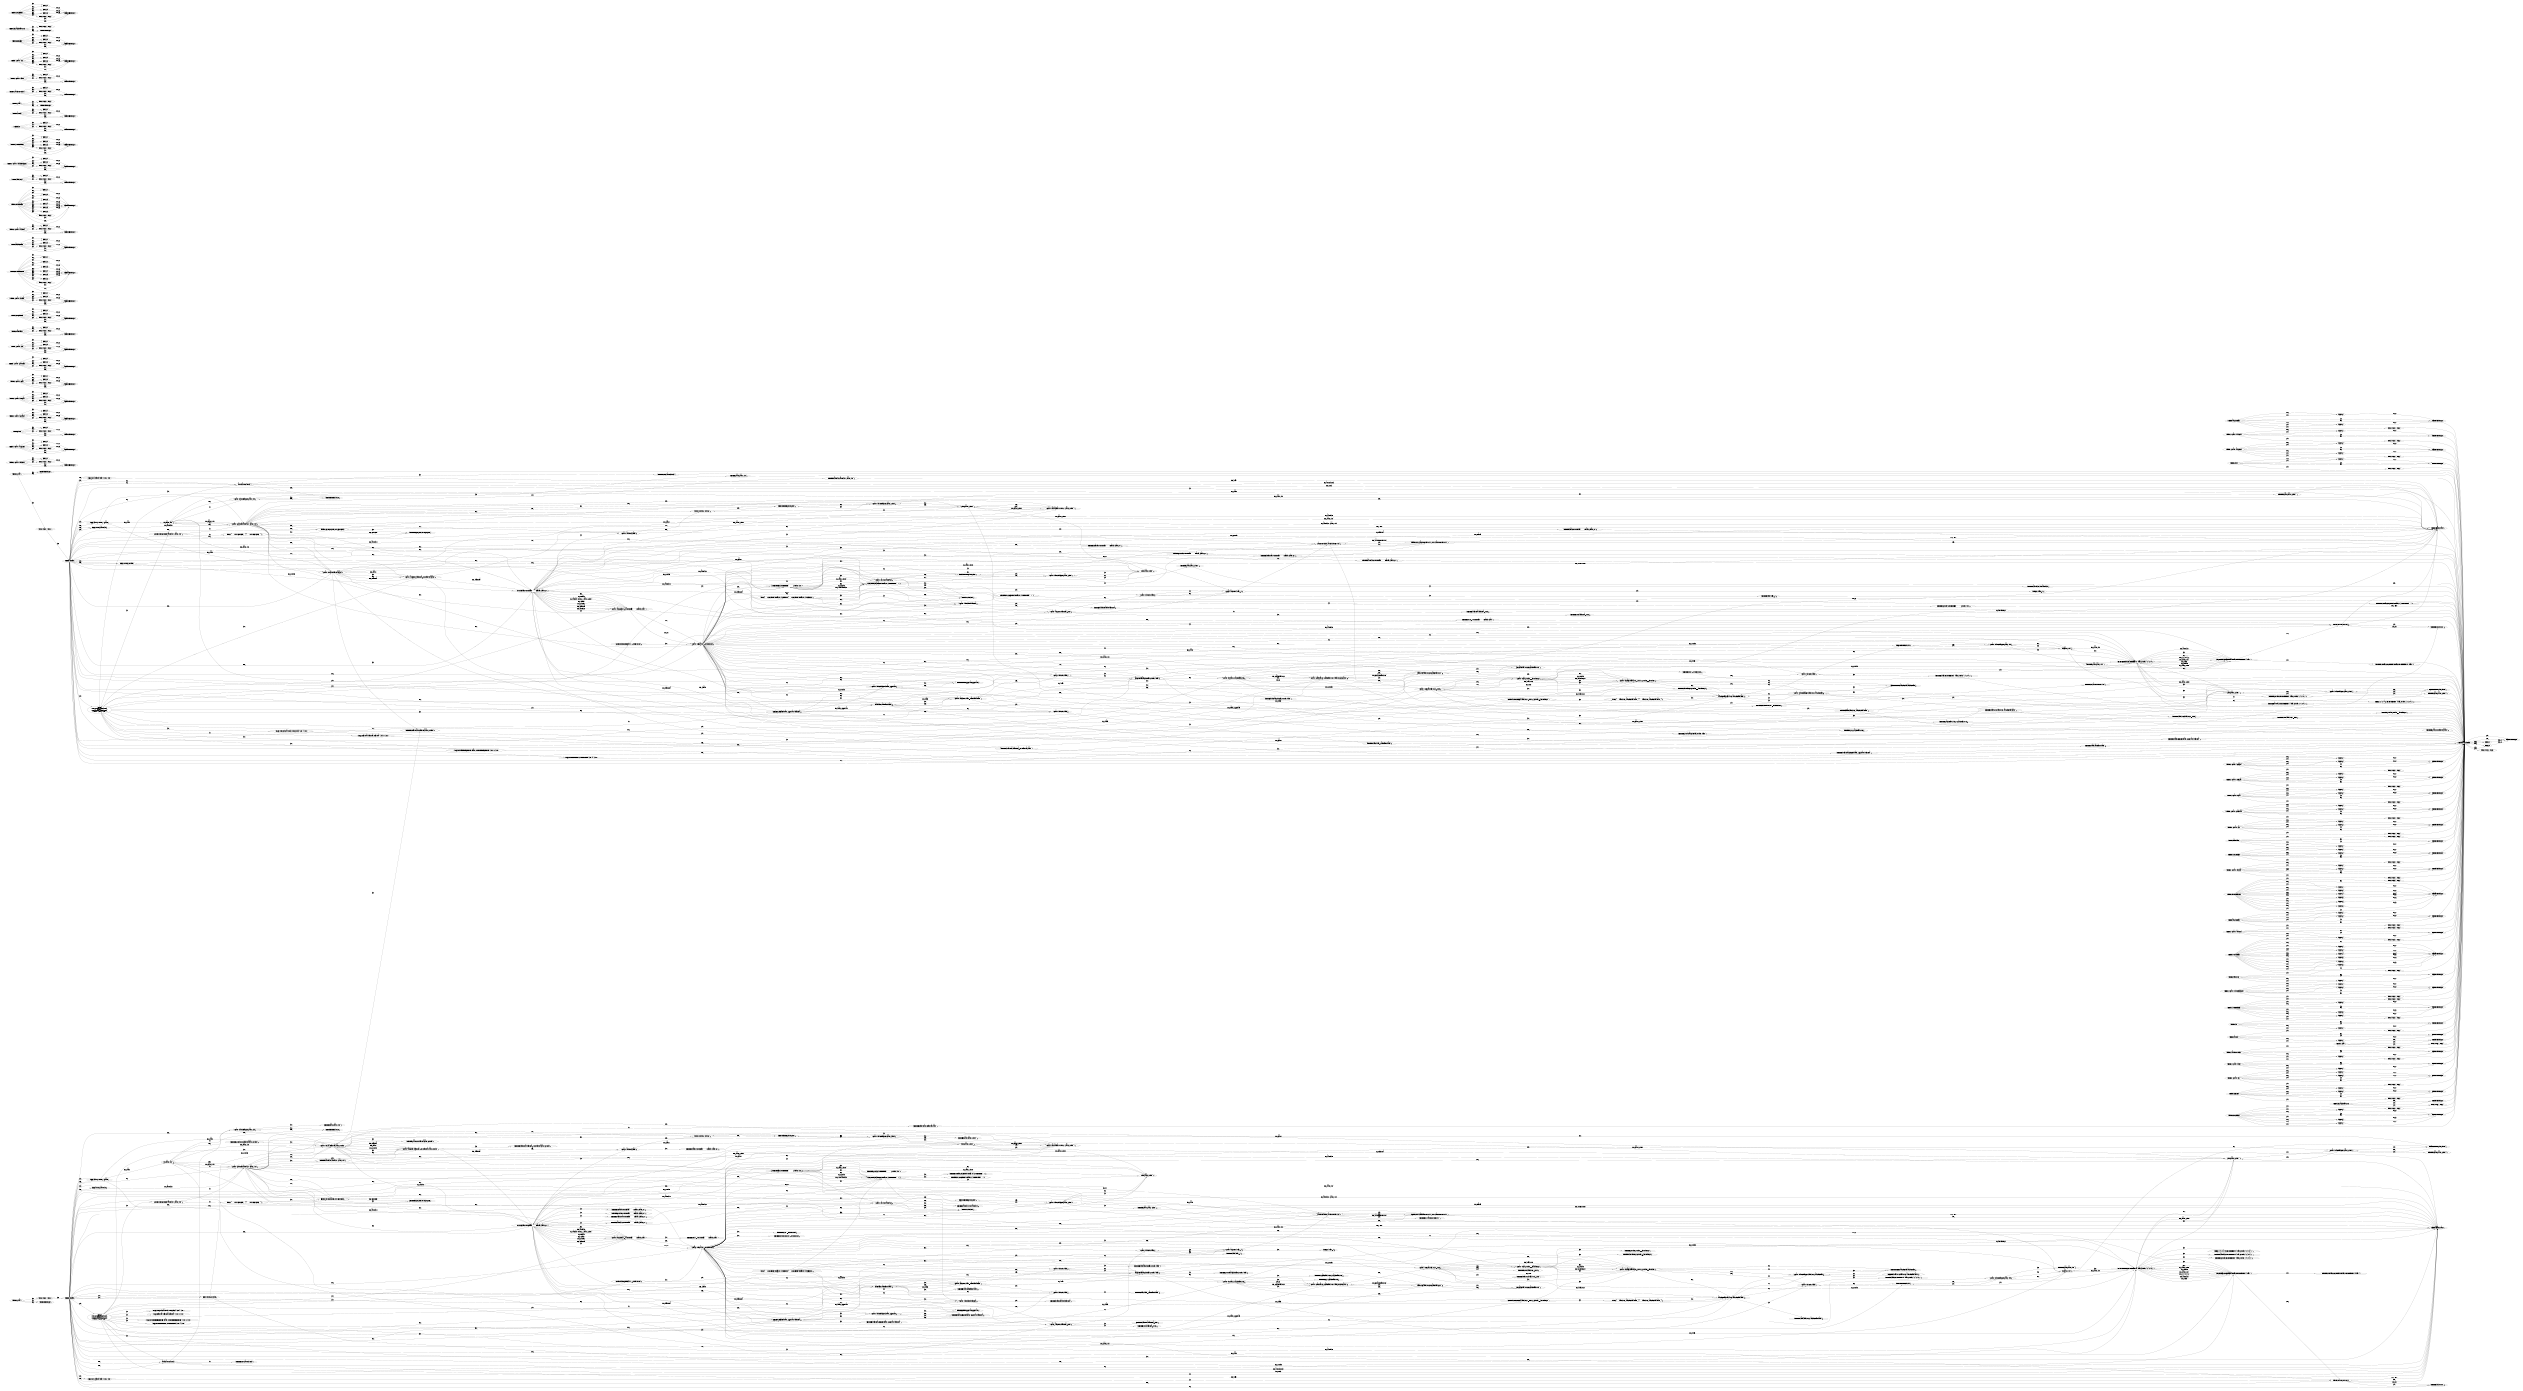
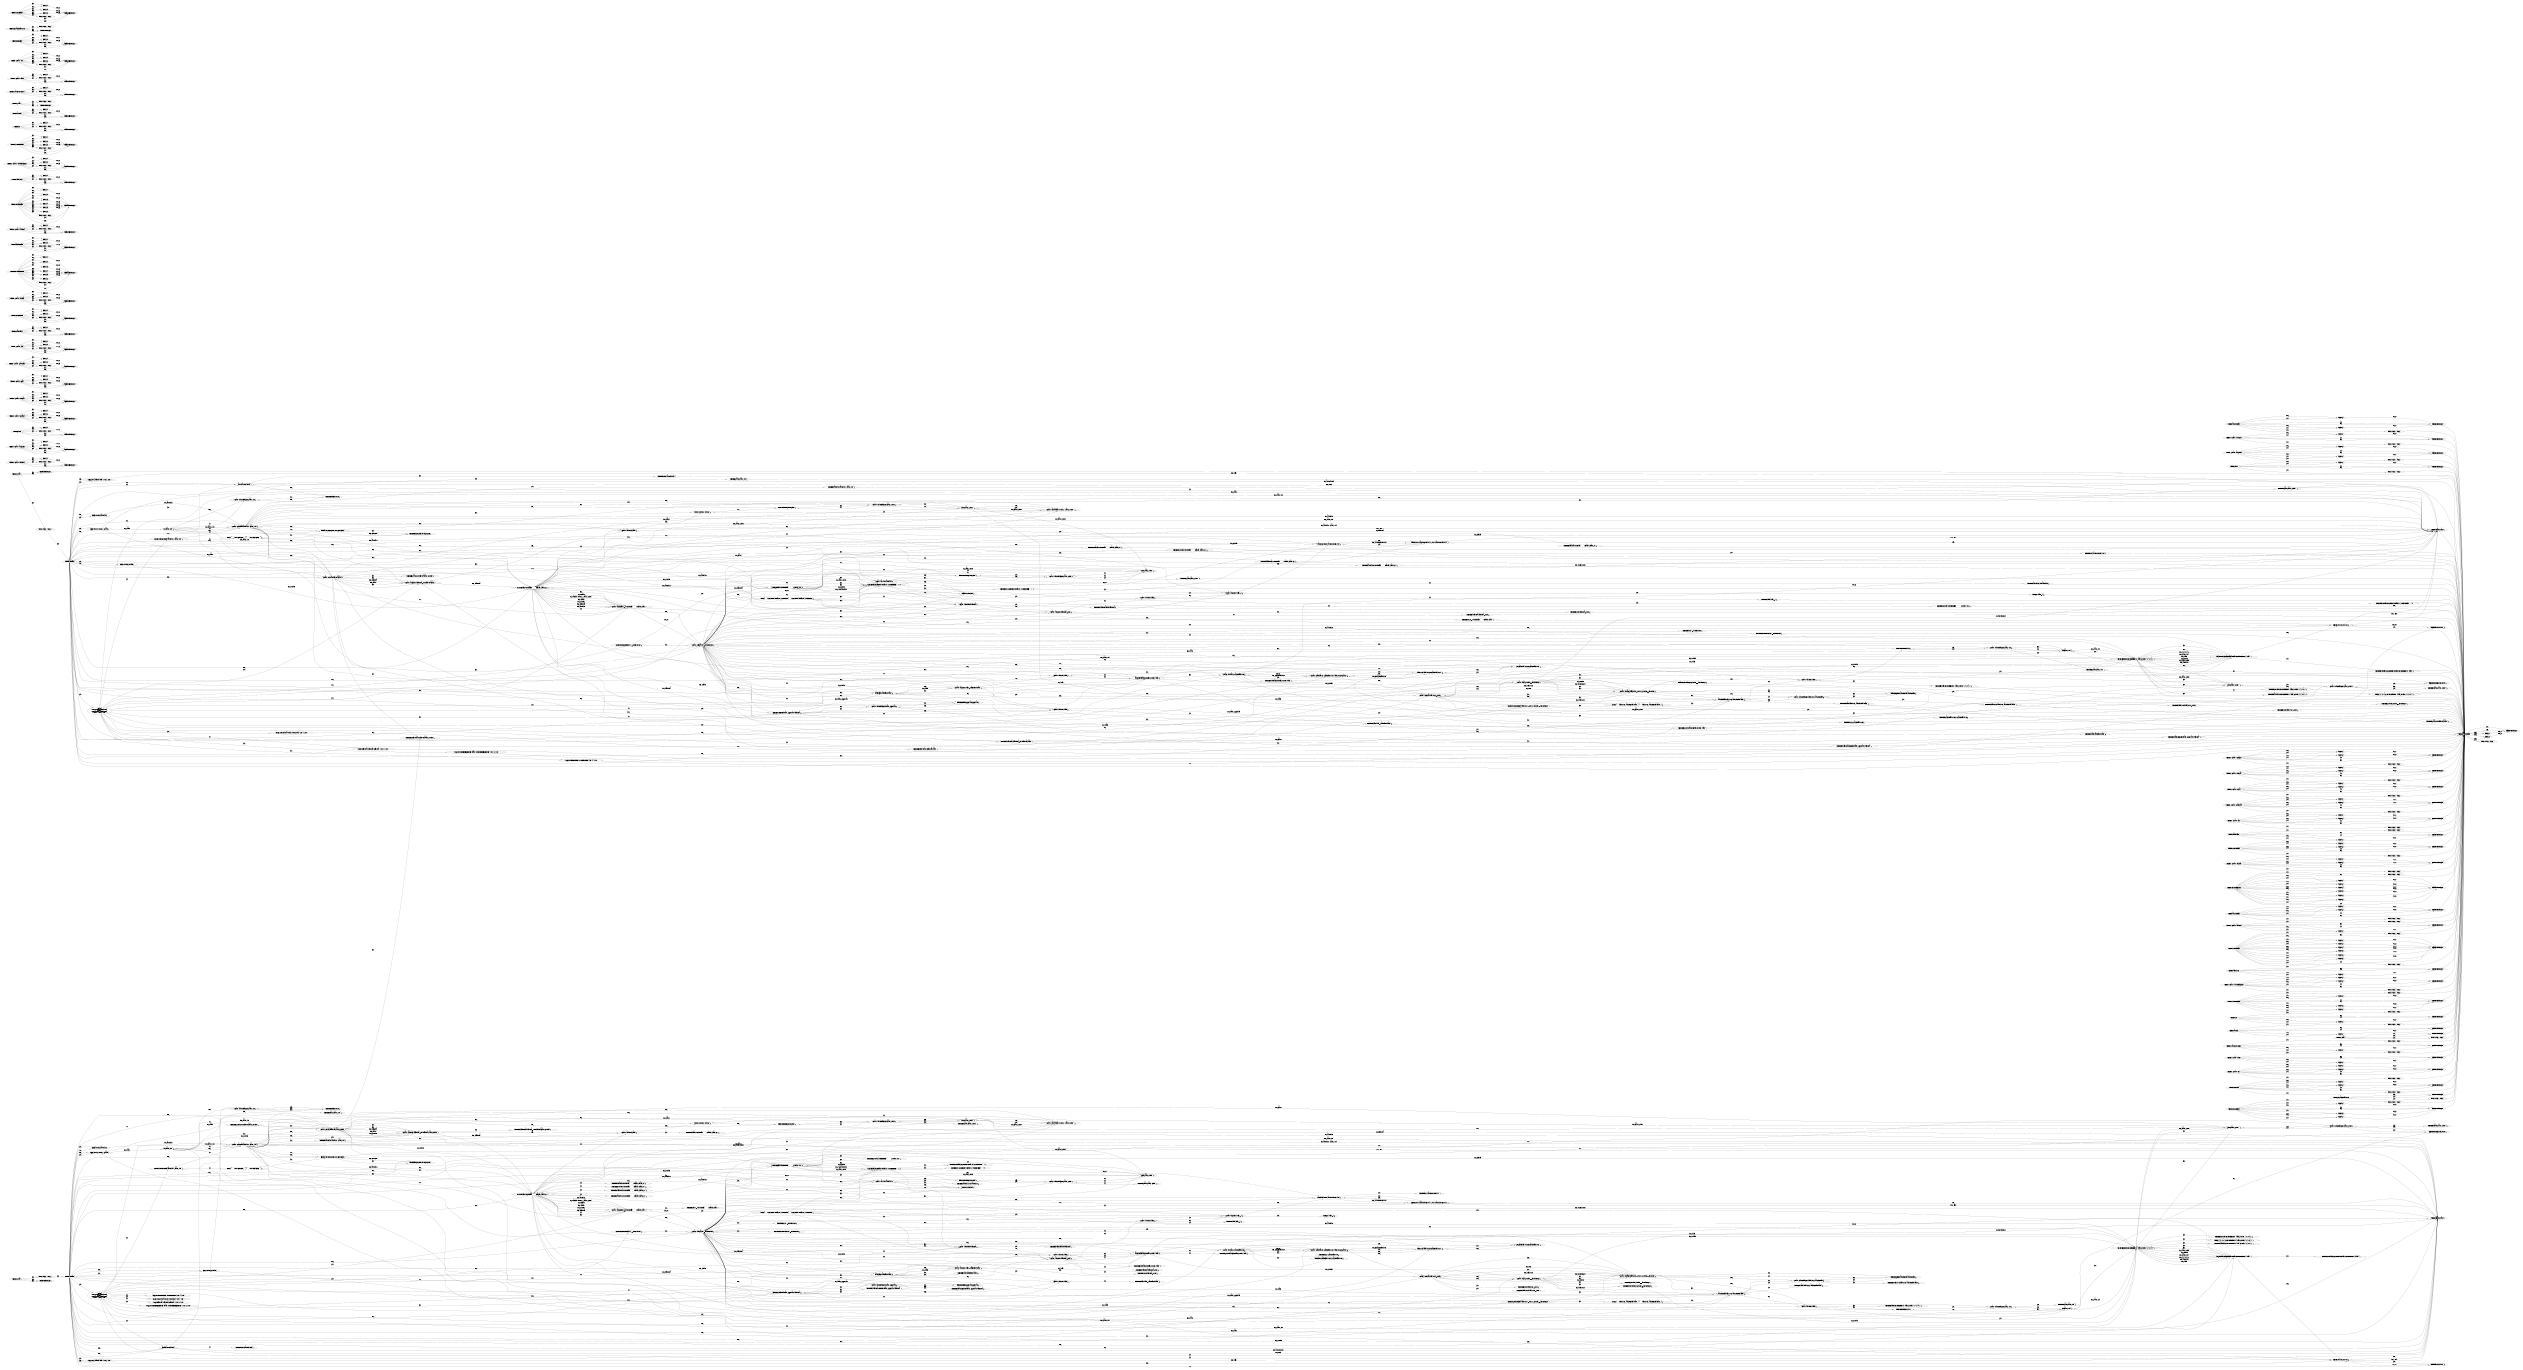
(620, 1128) -> (588, 713)
(373, 1140) -> (374, 577)
